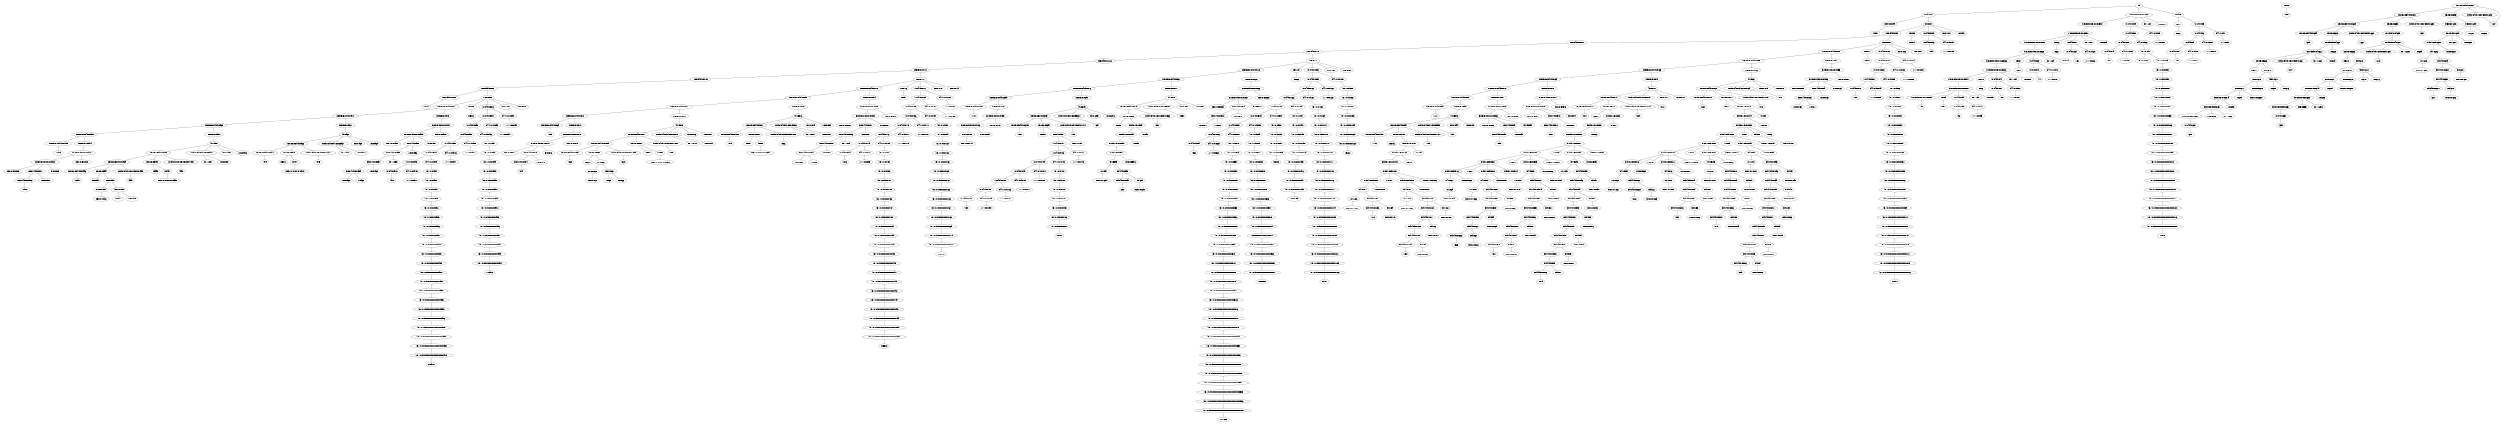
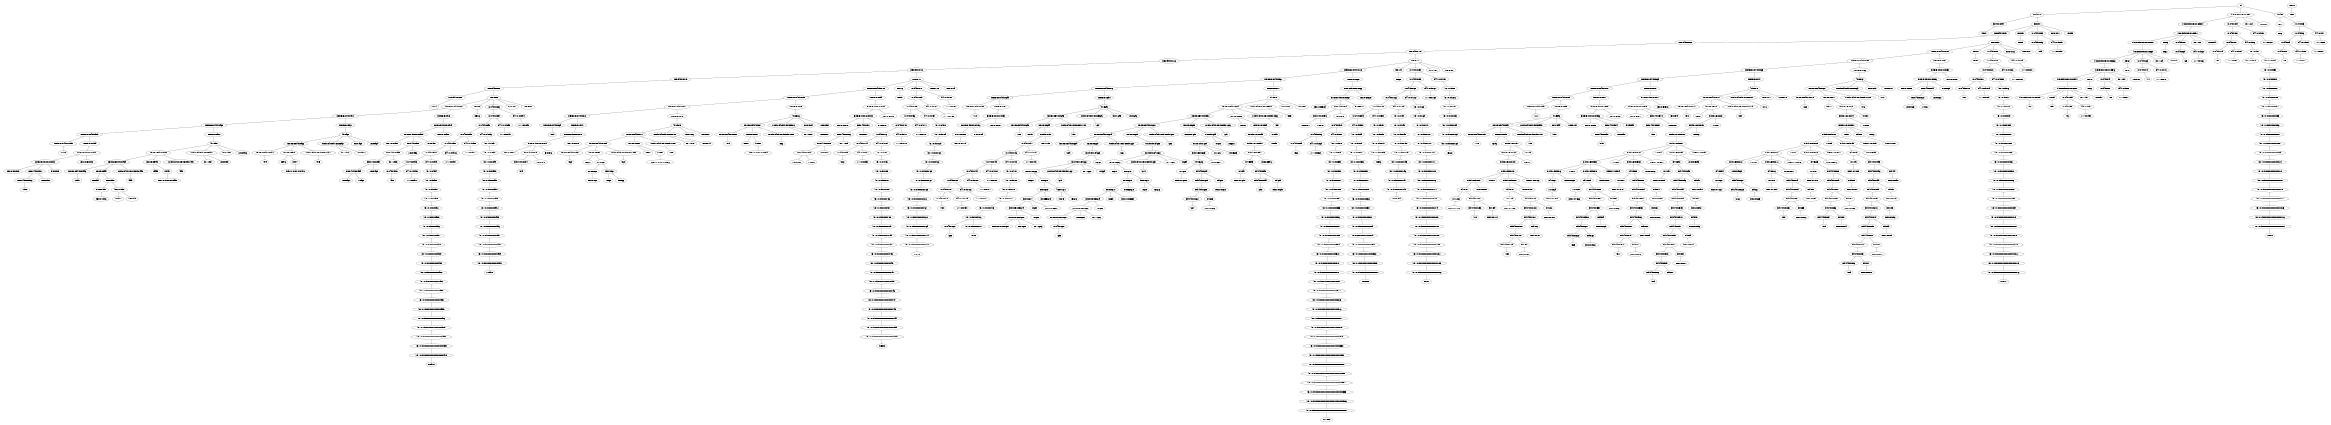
(2493, 10) -> (1215, 112)
(2190, 121) -> (961, 222)
